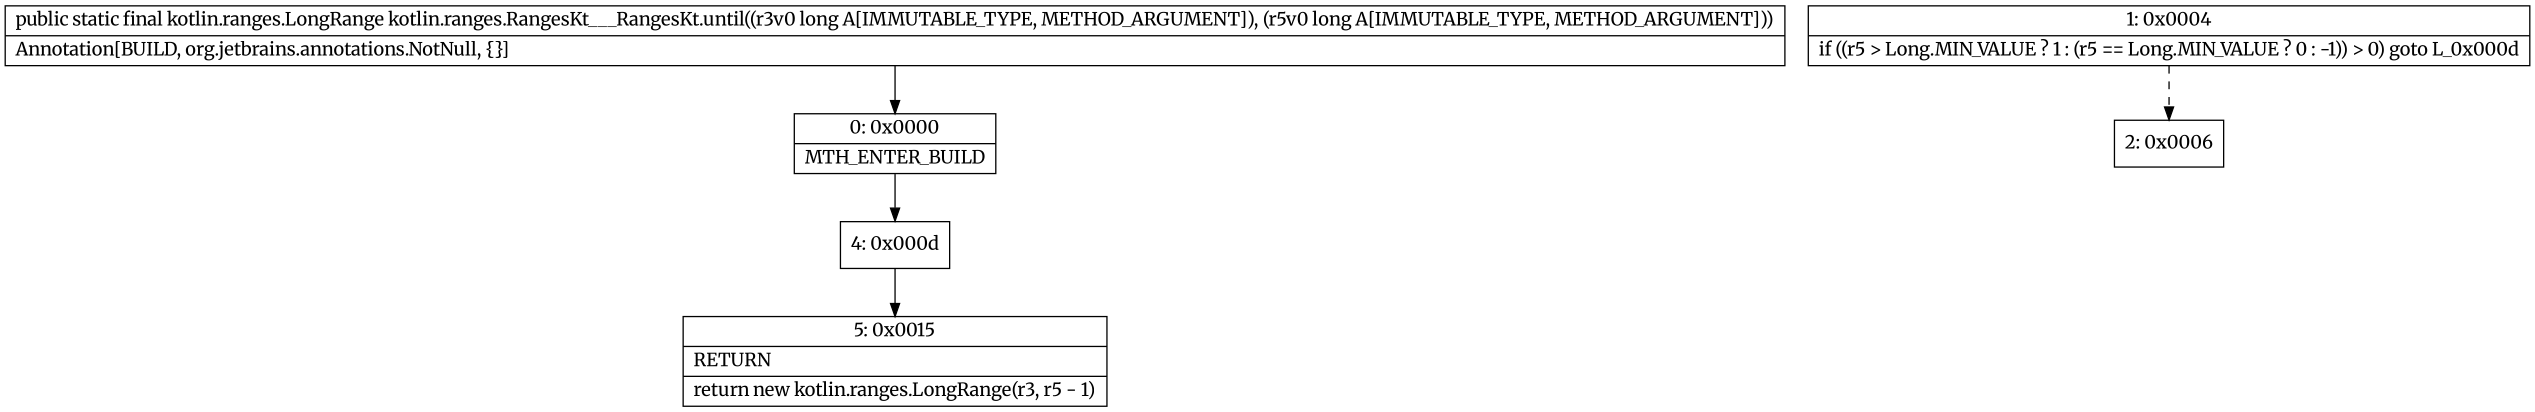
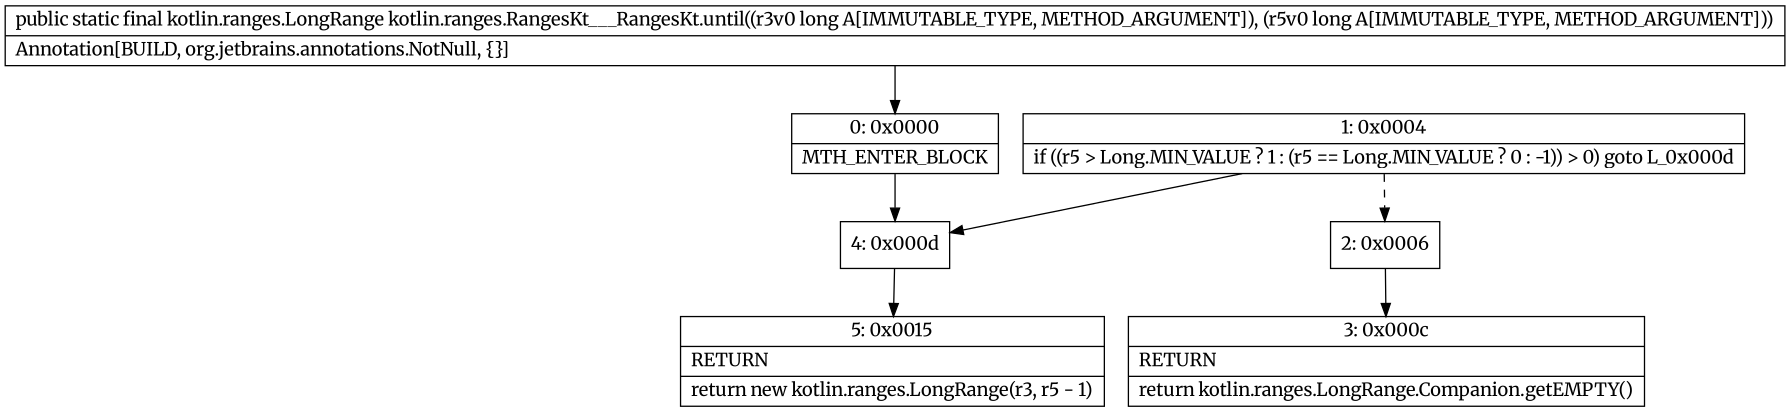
(895, 158) -> (895, 158)
none -> (1103, 202)
none -> (1386, 361)
